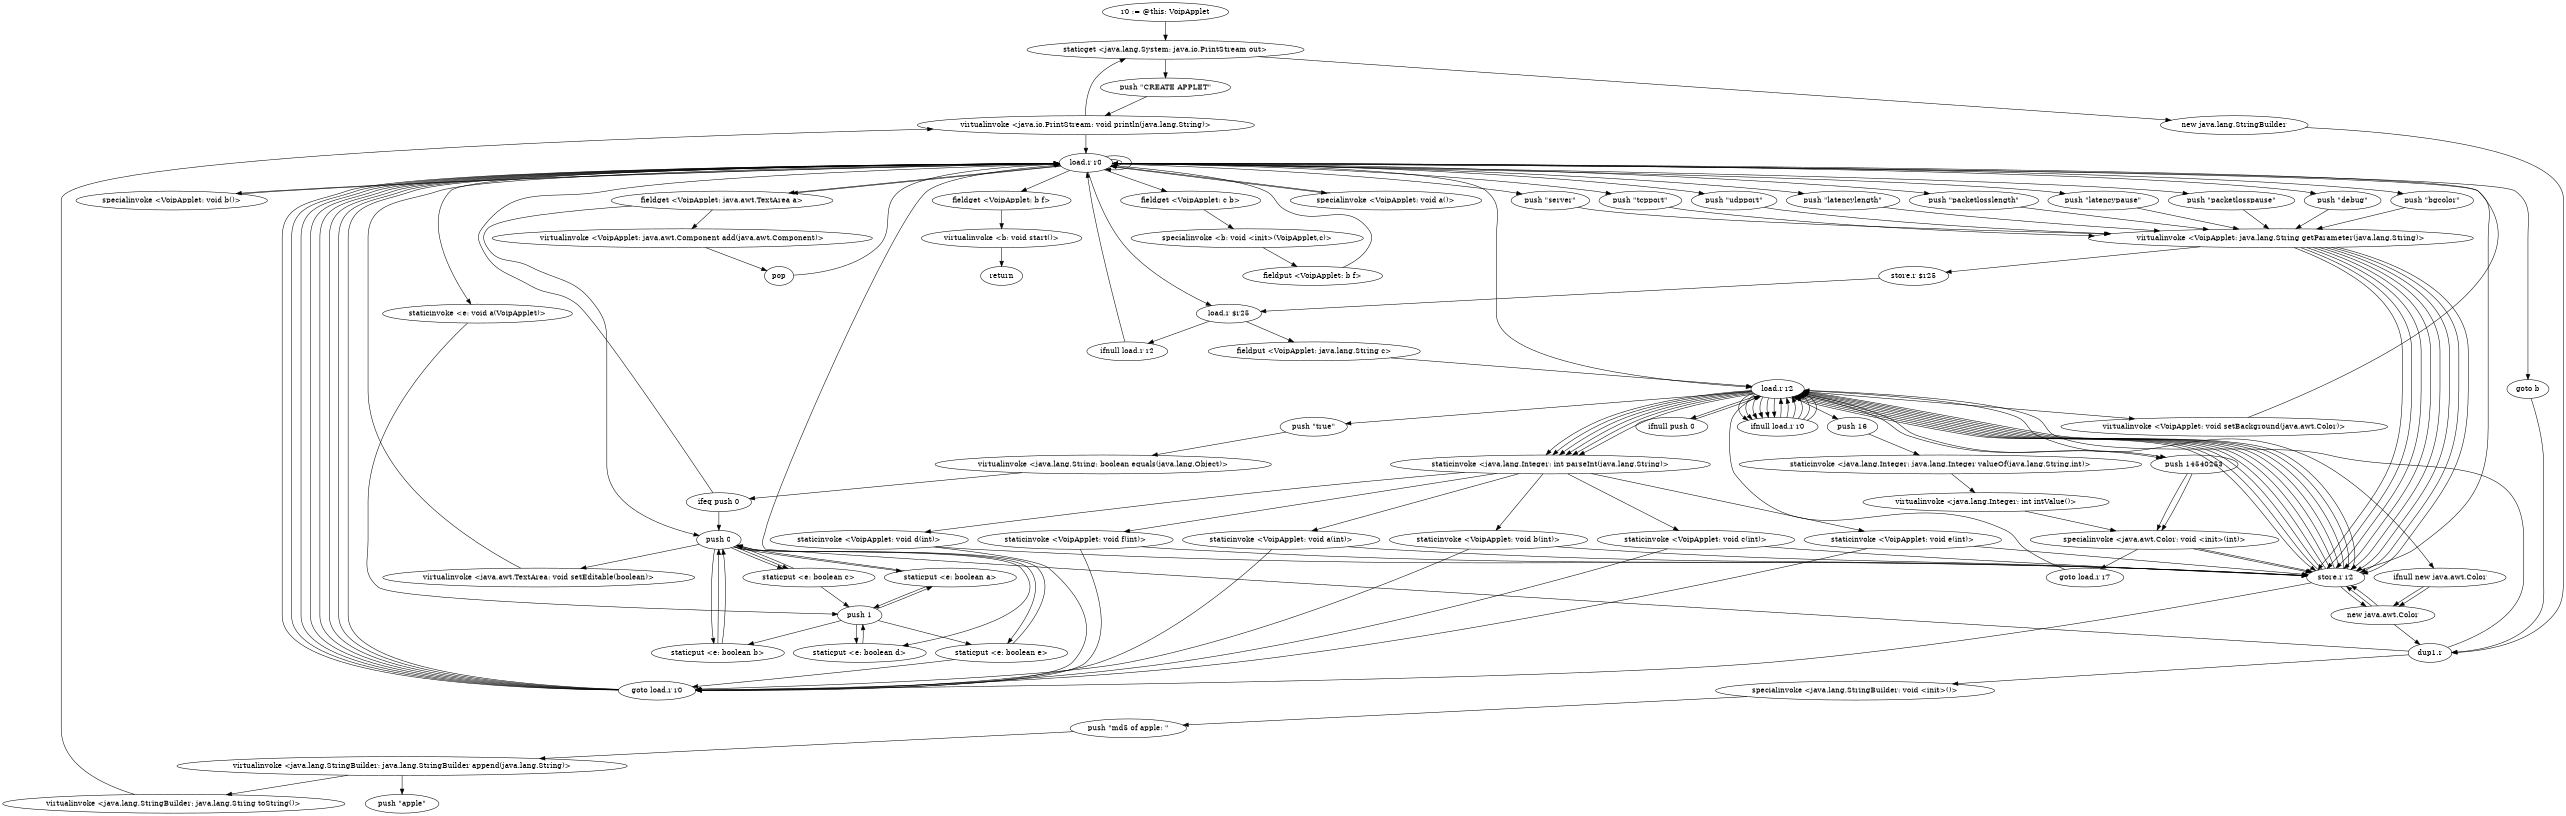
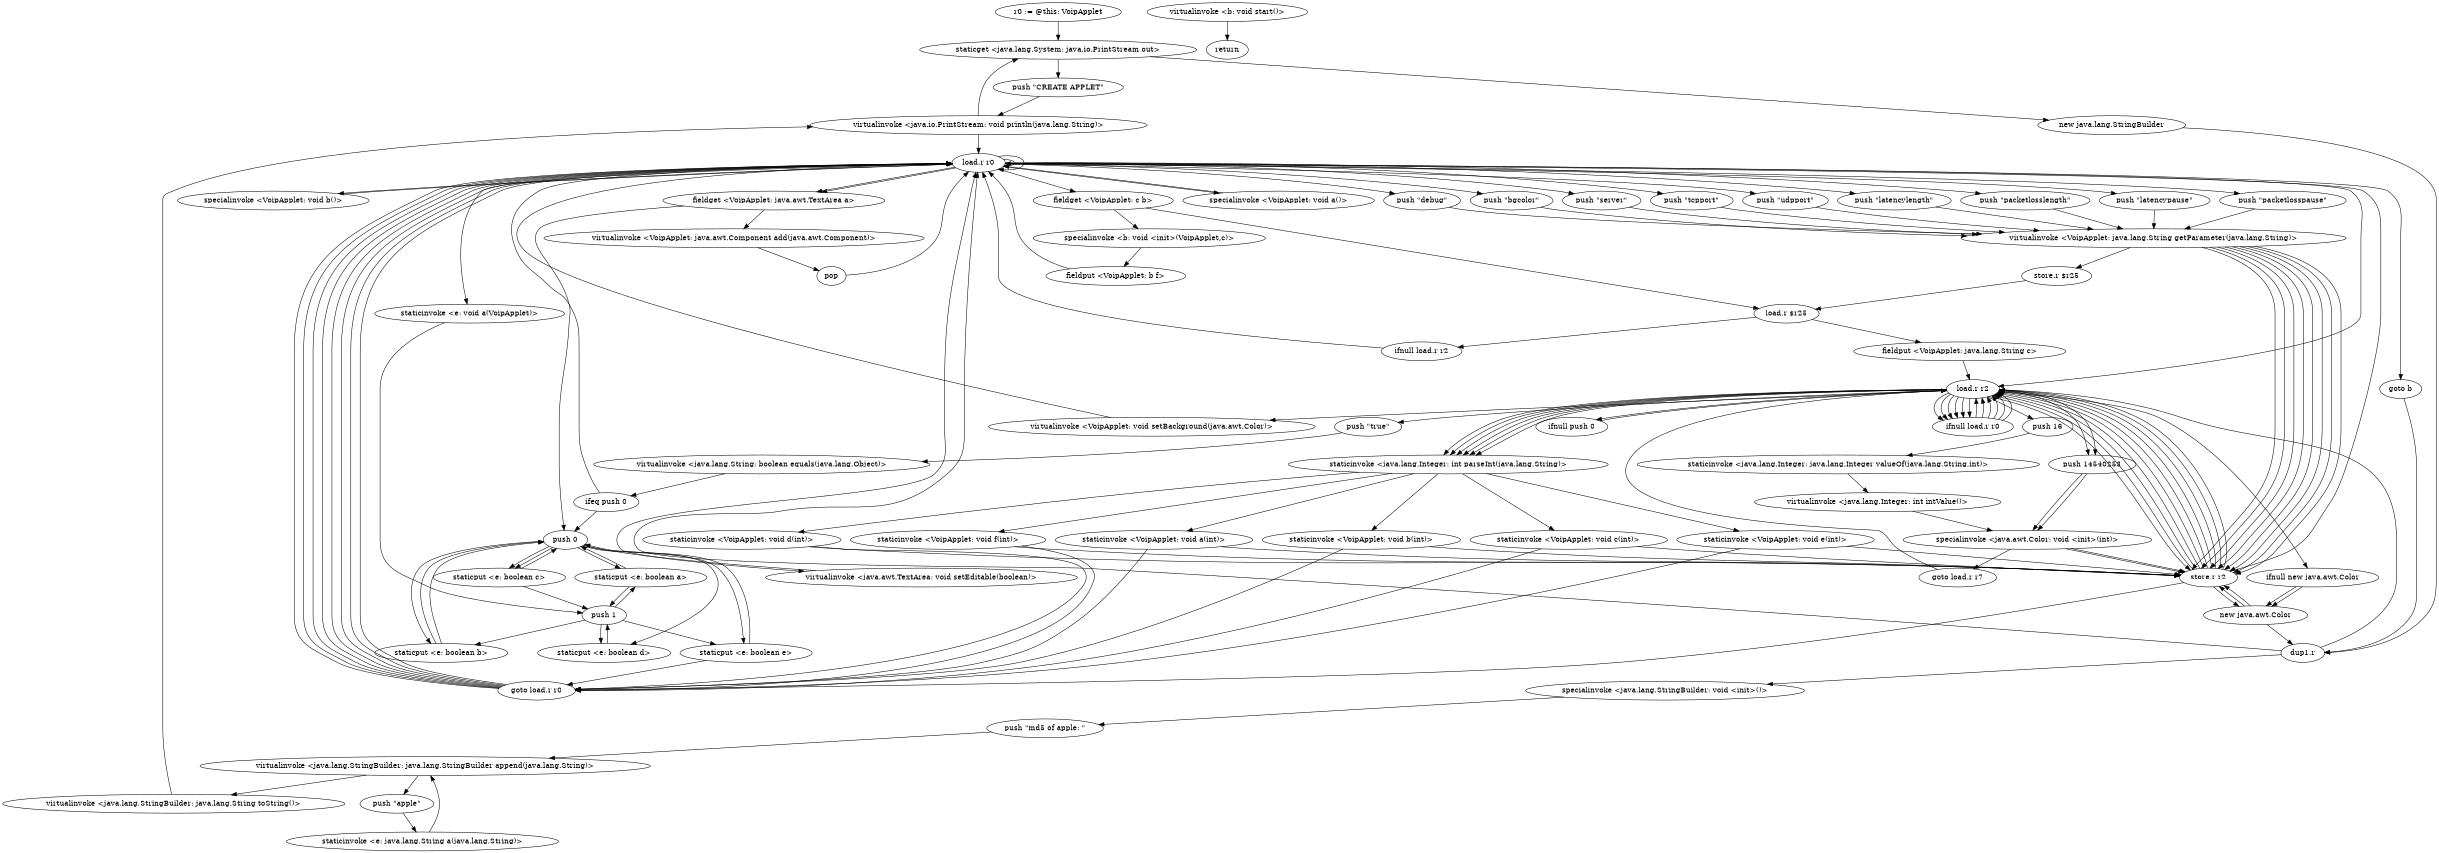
(1002, 201) -> none
(1131, 253) -> (1450, 258)
none -> (423, 841)
